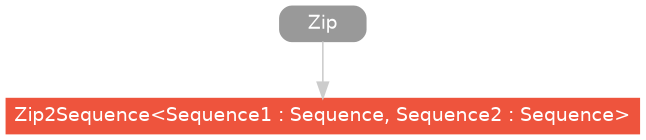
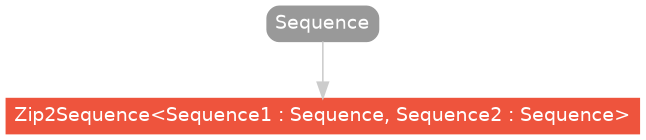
(323, 24) -> (323, 24)
